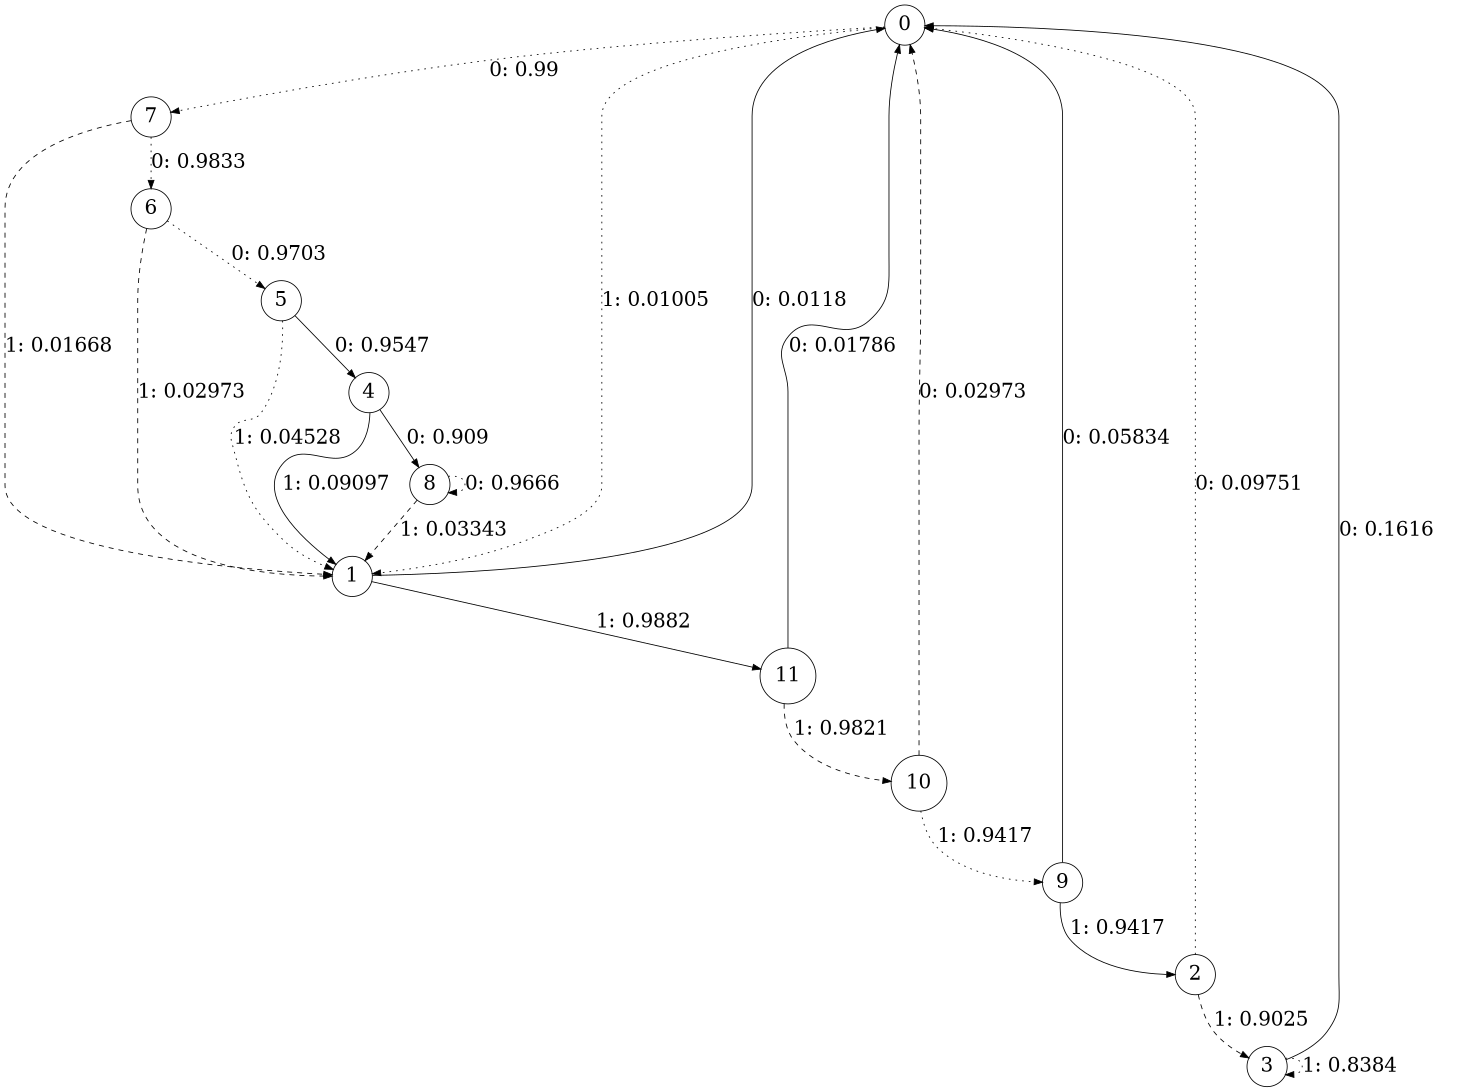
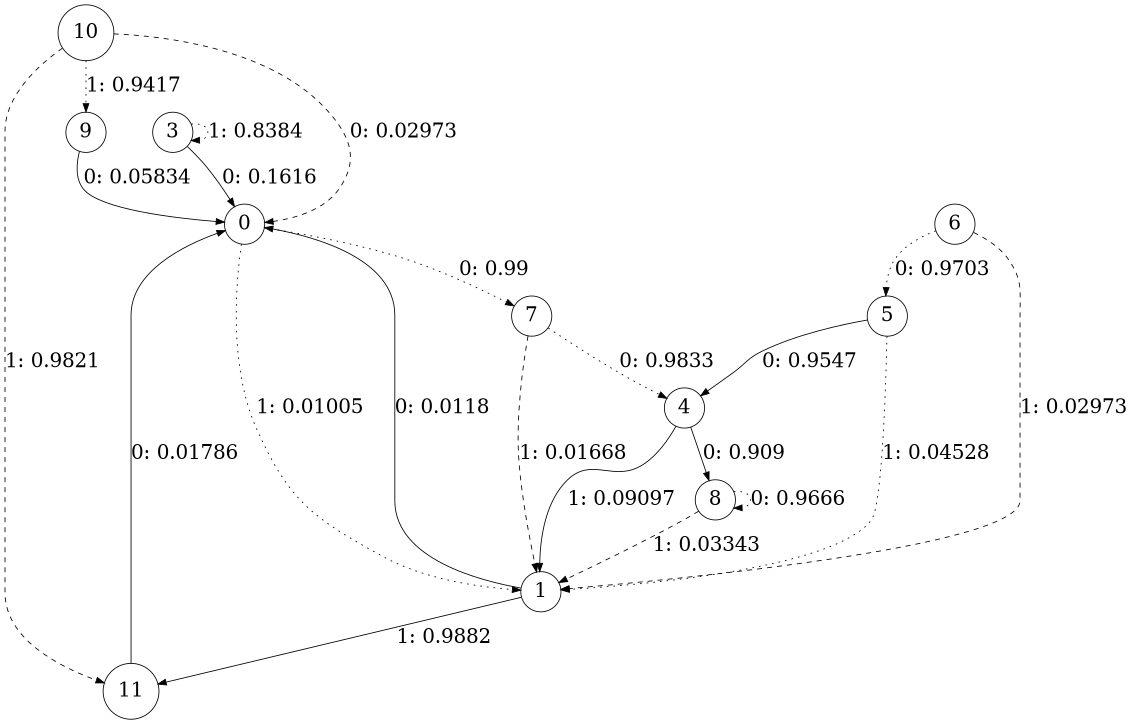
(151, 159) -> (603, 363)
(817, 760) -> (5, 377)
(1195, 975) -> none
